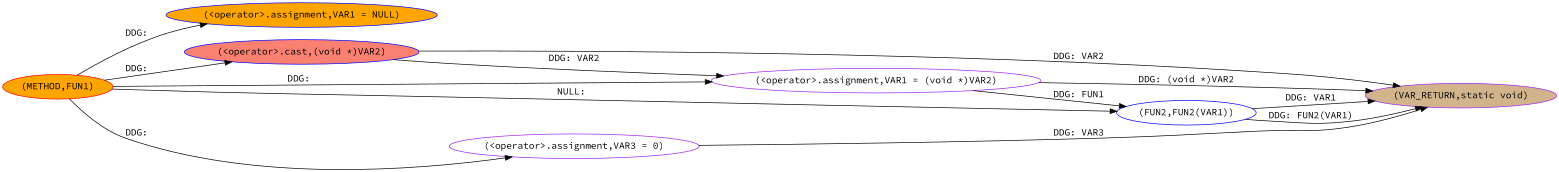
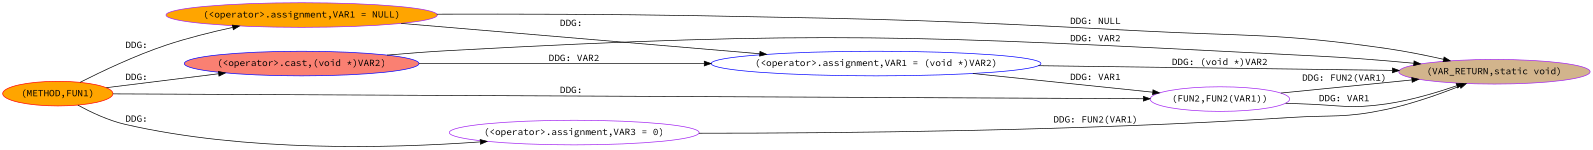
(302, 15) -> (302, 15)
none -> (941, 22)
(876, 81) -> (876, 64)
(409, 84) -> (580, 39)
(574, 92) -> (574, 91)
(1079, 95) -> (1096, 78)
(1186, 113) -> (1220, 99)
(1079, 133) -> (1096, 120)
